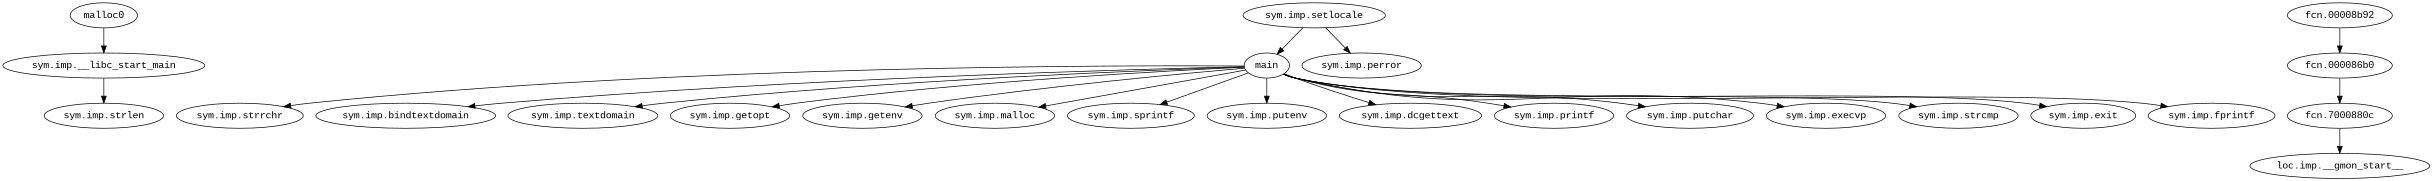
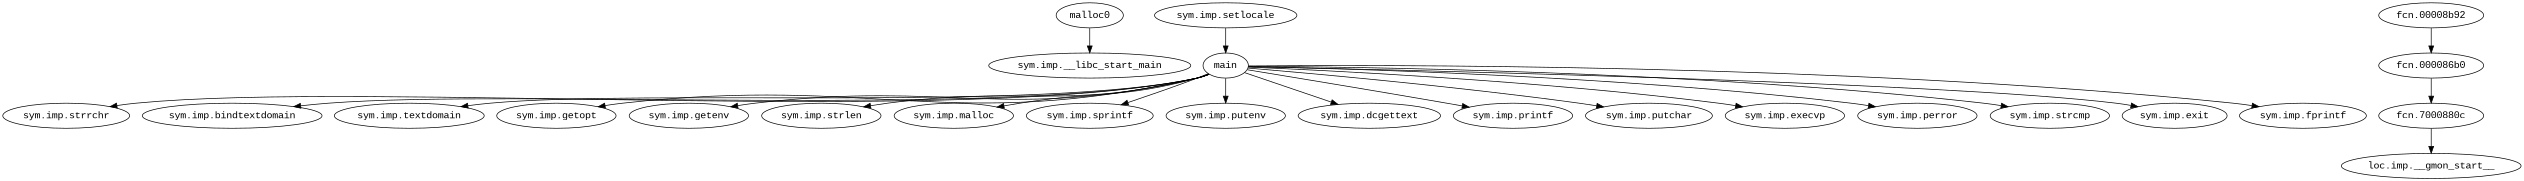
(1335, 38) -> (1574, 80)
(104, 87) -> (1041, 96)
